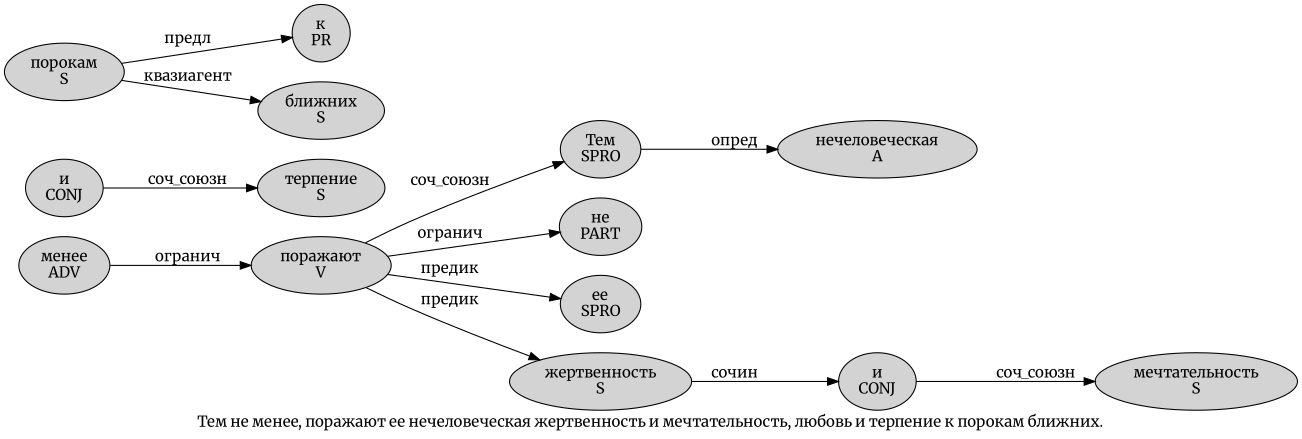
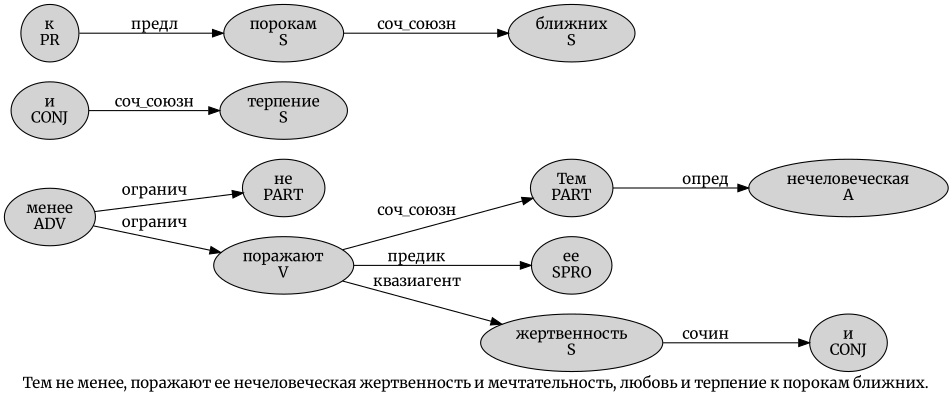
(202, 51) -> (146, 33)
(188, 77) -> (417, 25)
(601, 149) -> (572, 188)
(469, 245) -> (163, 203)
(450, 300) -> (417, 282)
(1196, 381) -> none
